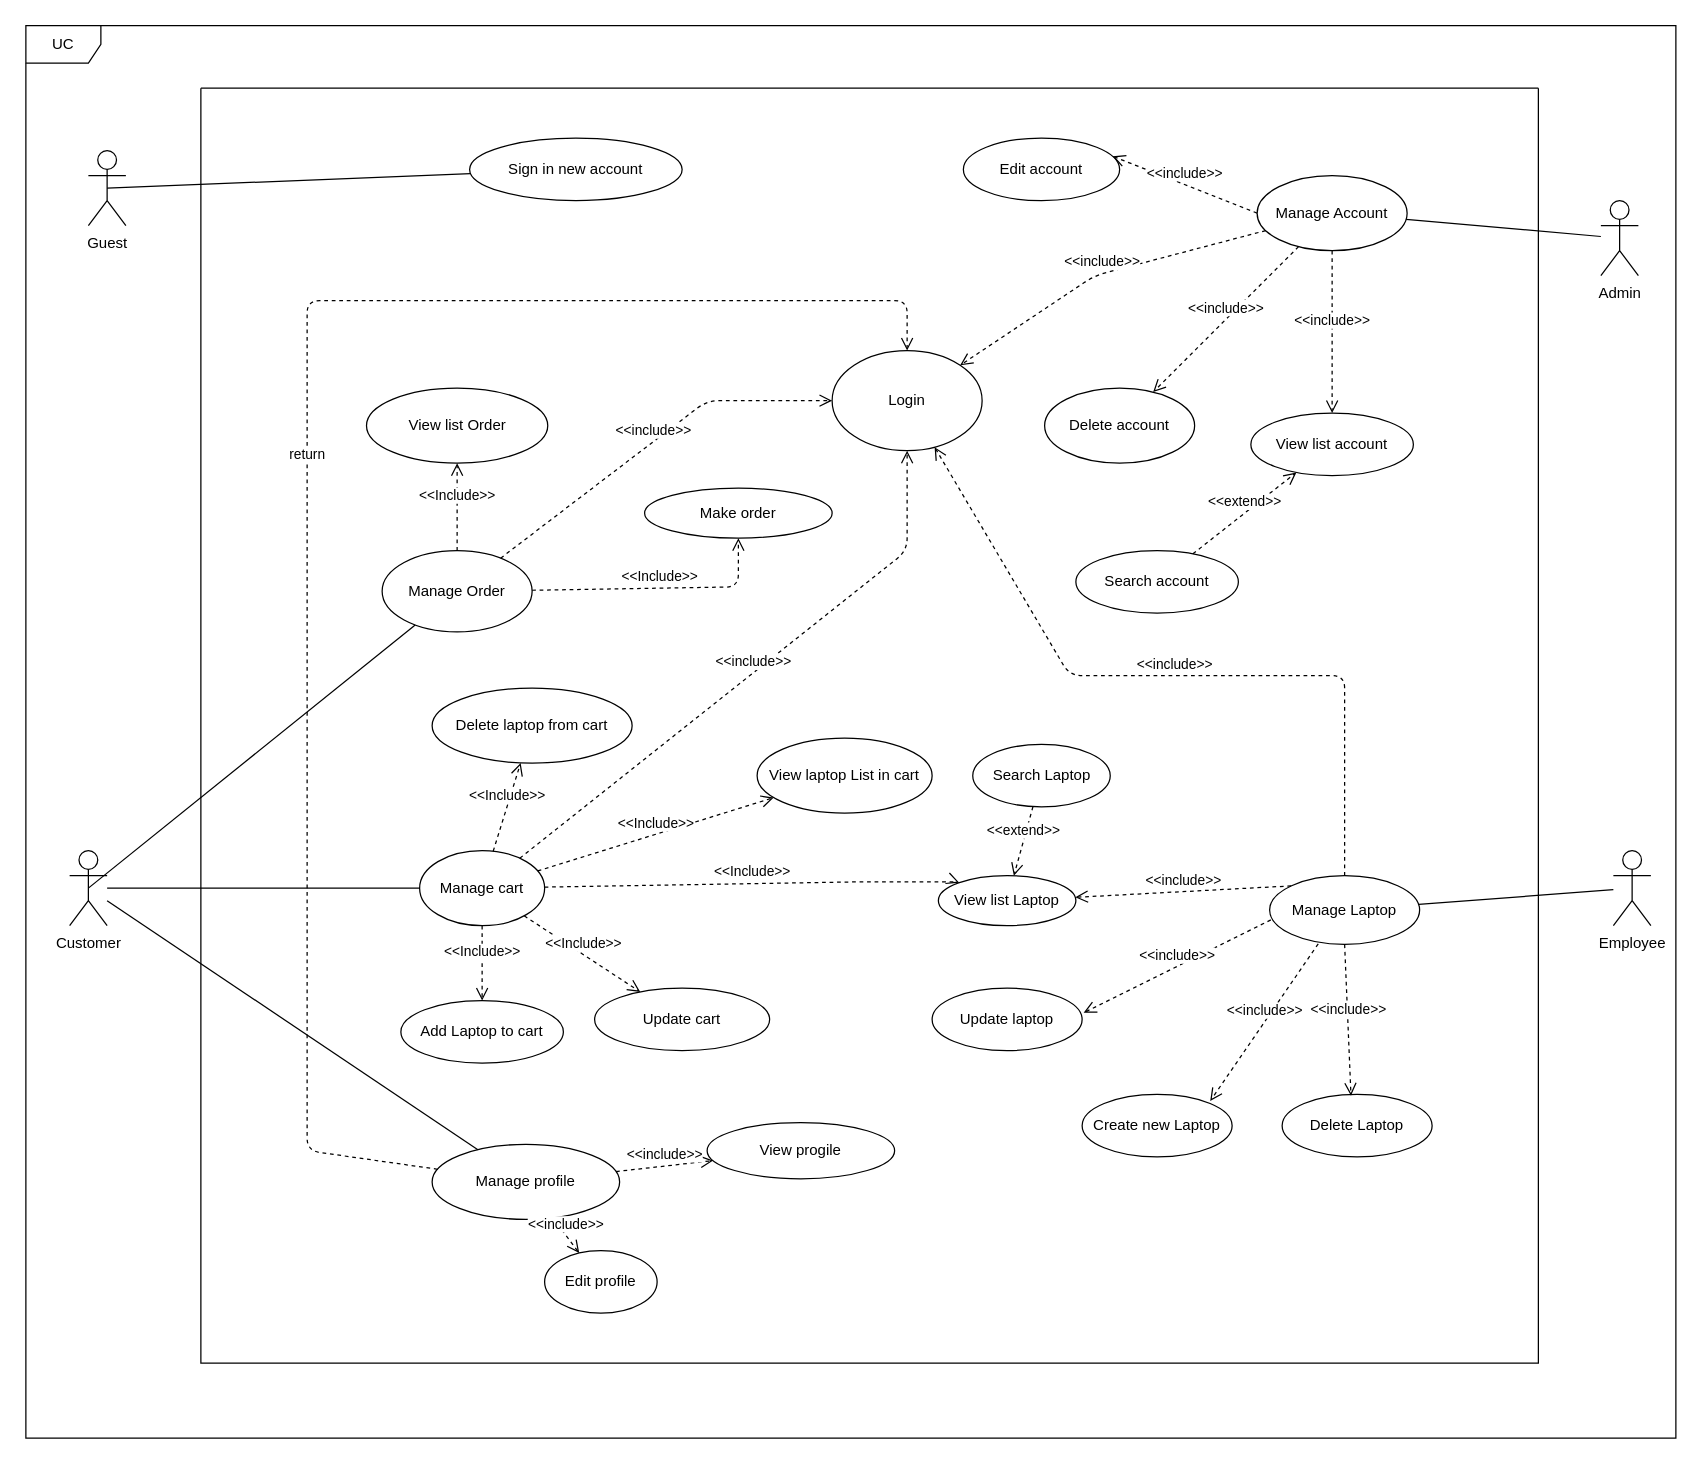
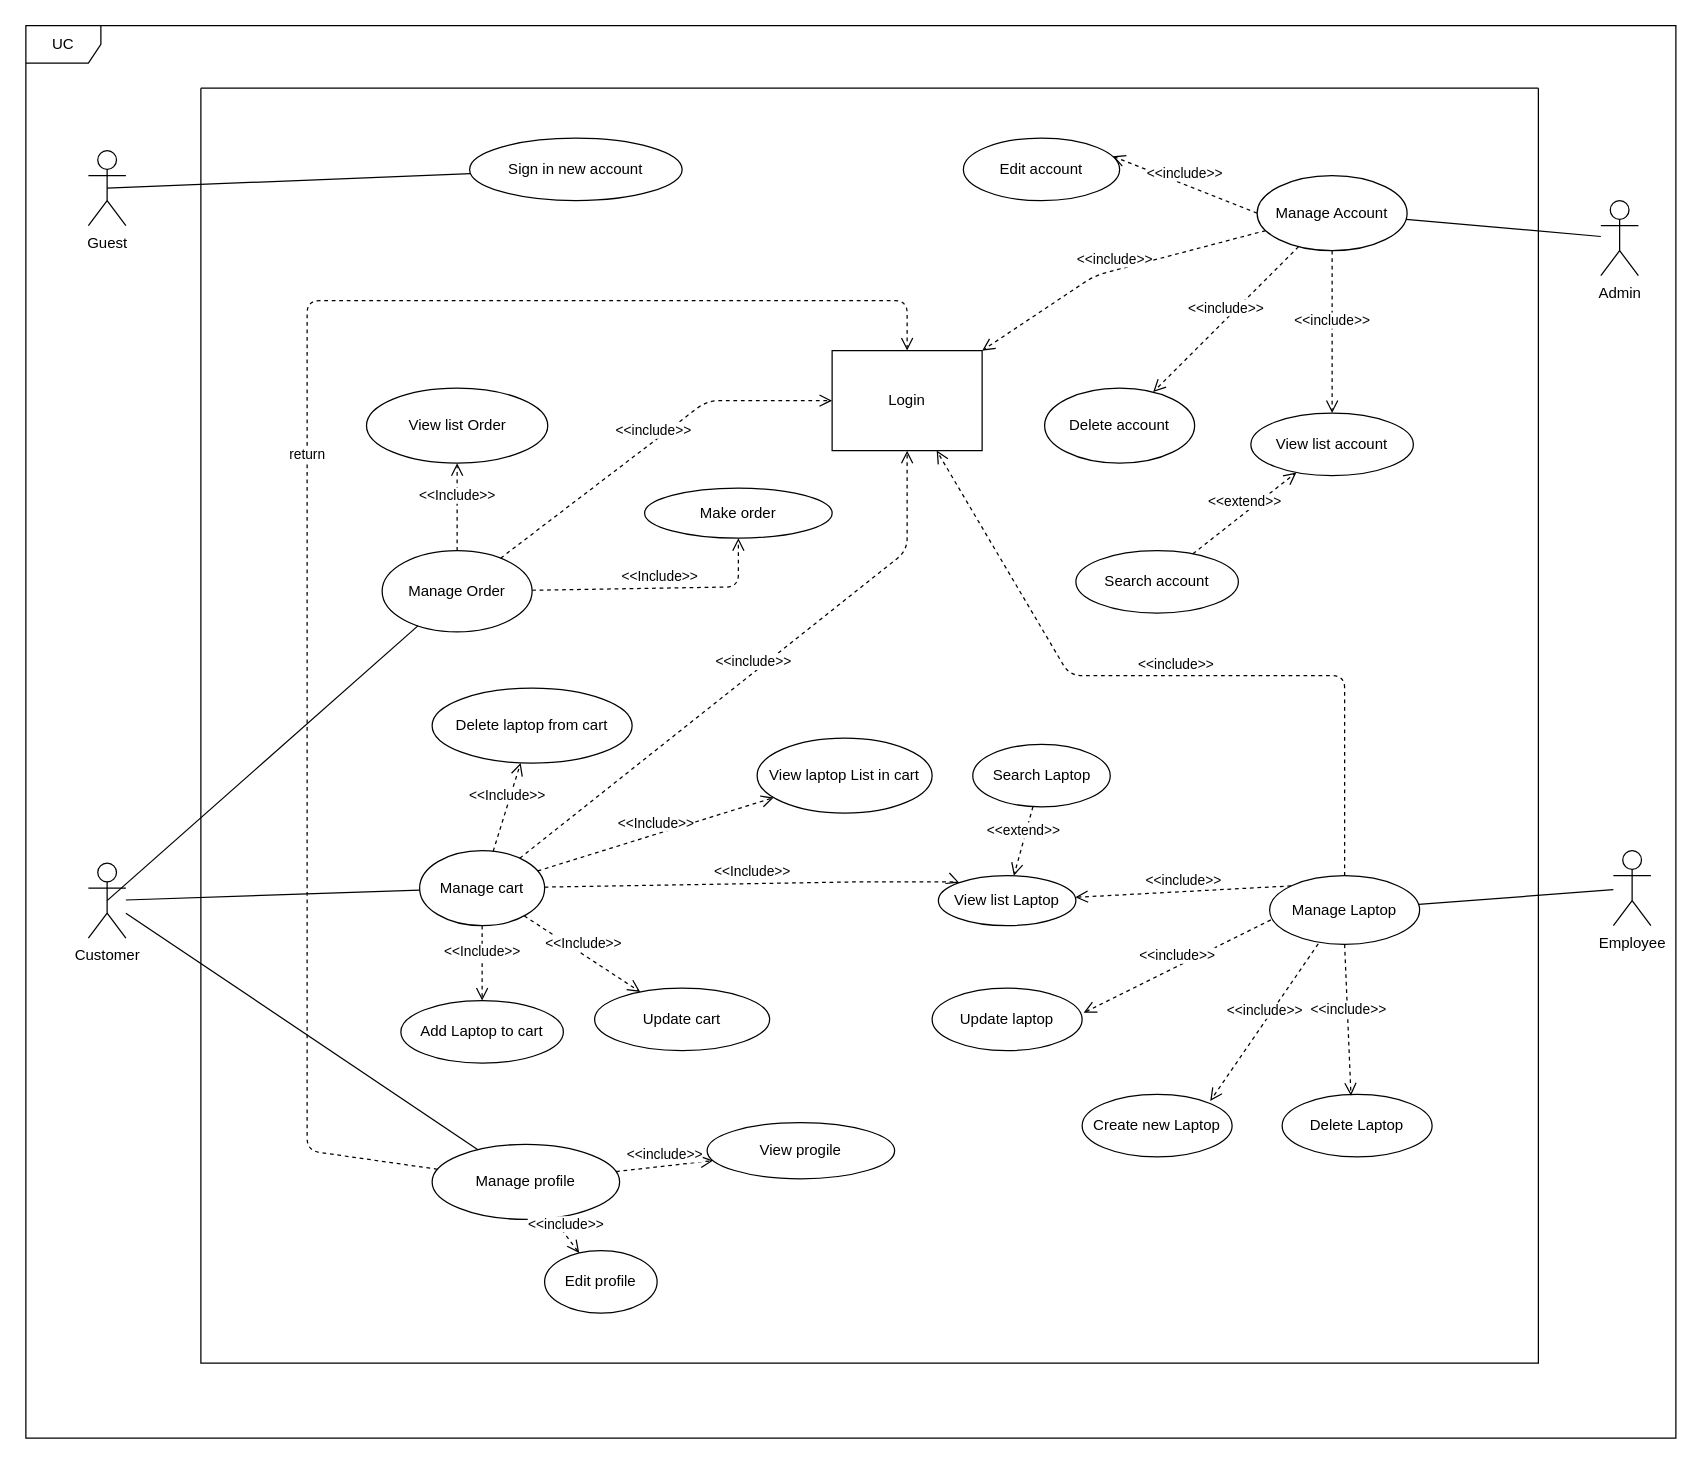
(907, 401) -> (907, 401)
(88, 888) -> (107, 901)
